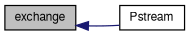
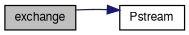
(104, 26) -> (92, 9)
